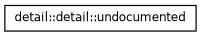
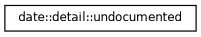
(100, 18) -> (100, 18)
